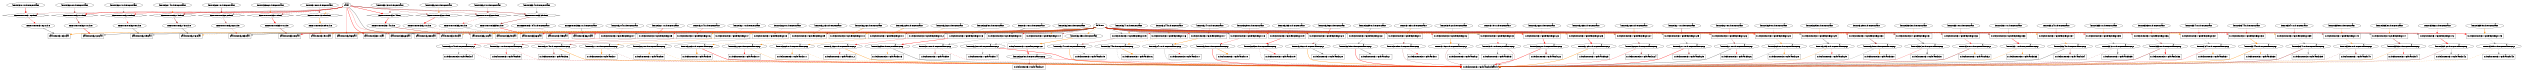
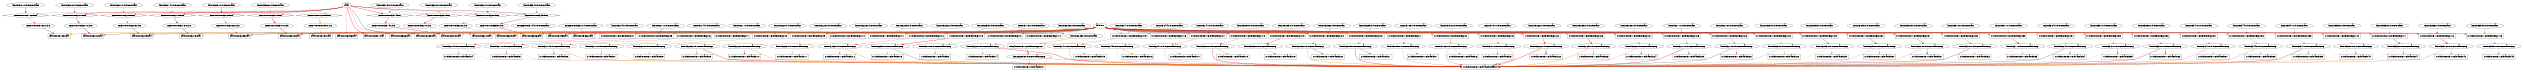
(319, 5) -> none
(1093, 30) -> (1081, 42)
(1104, 64) -> (1104, 64)
